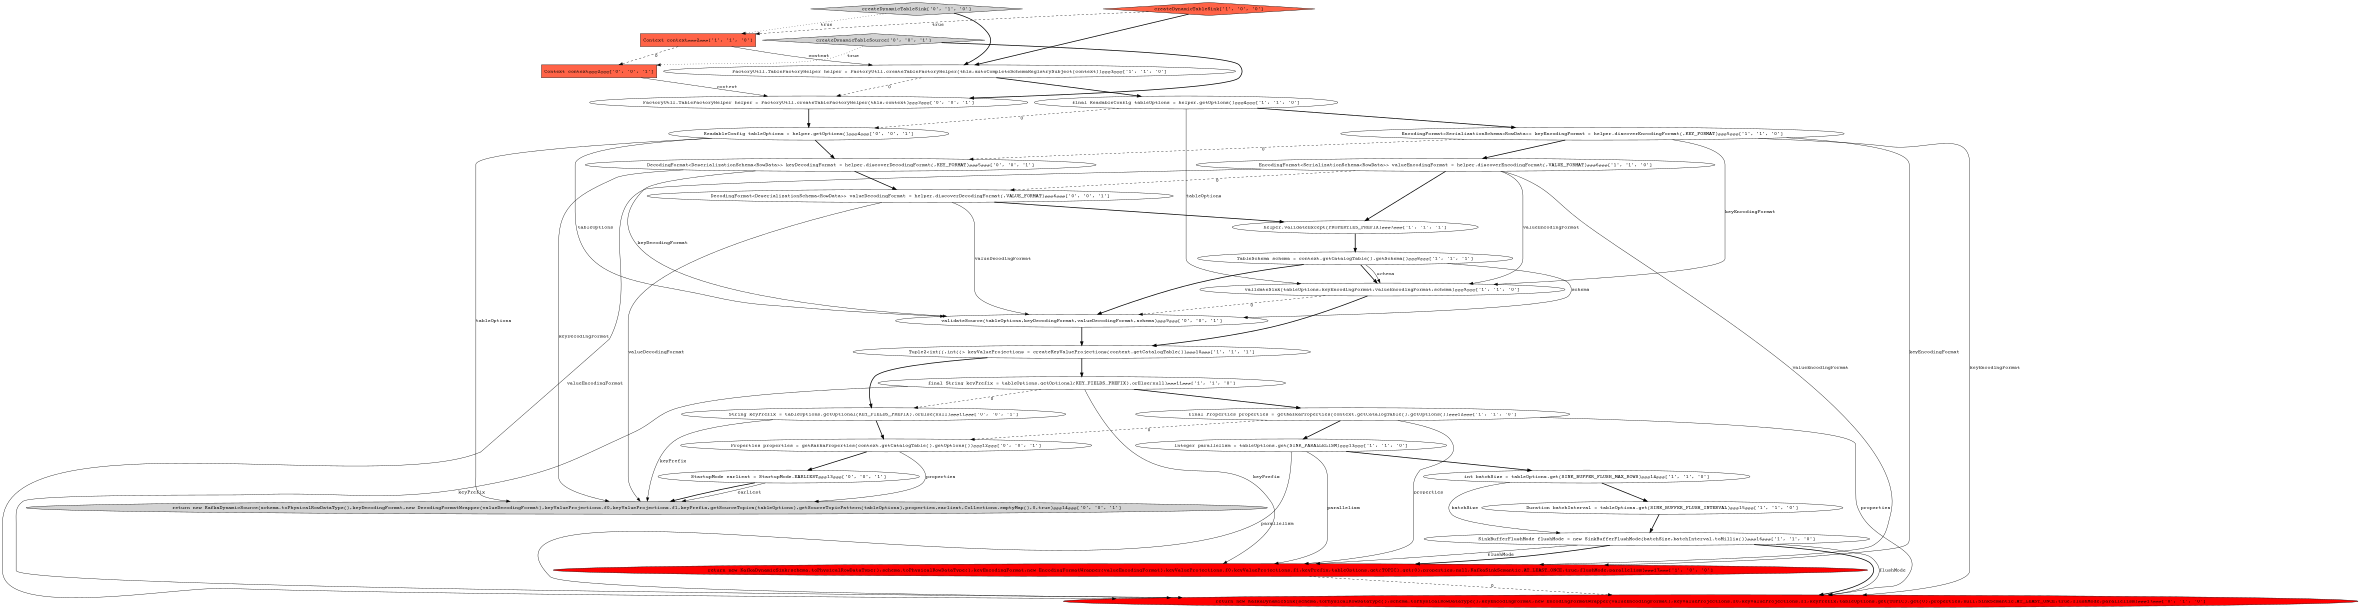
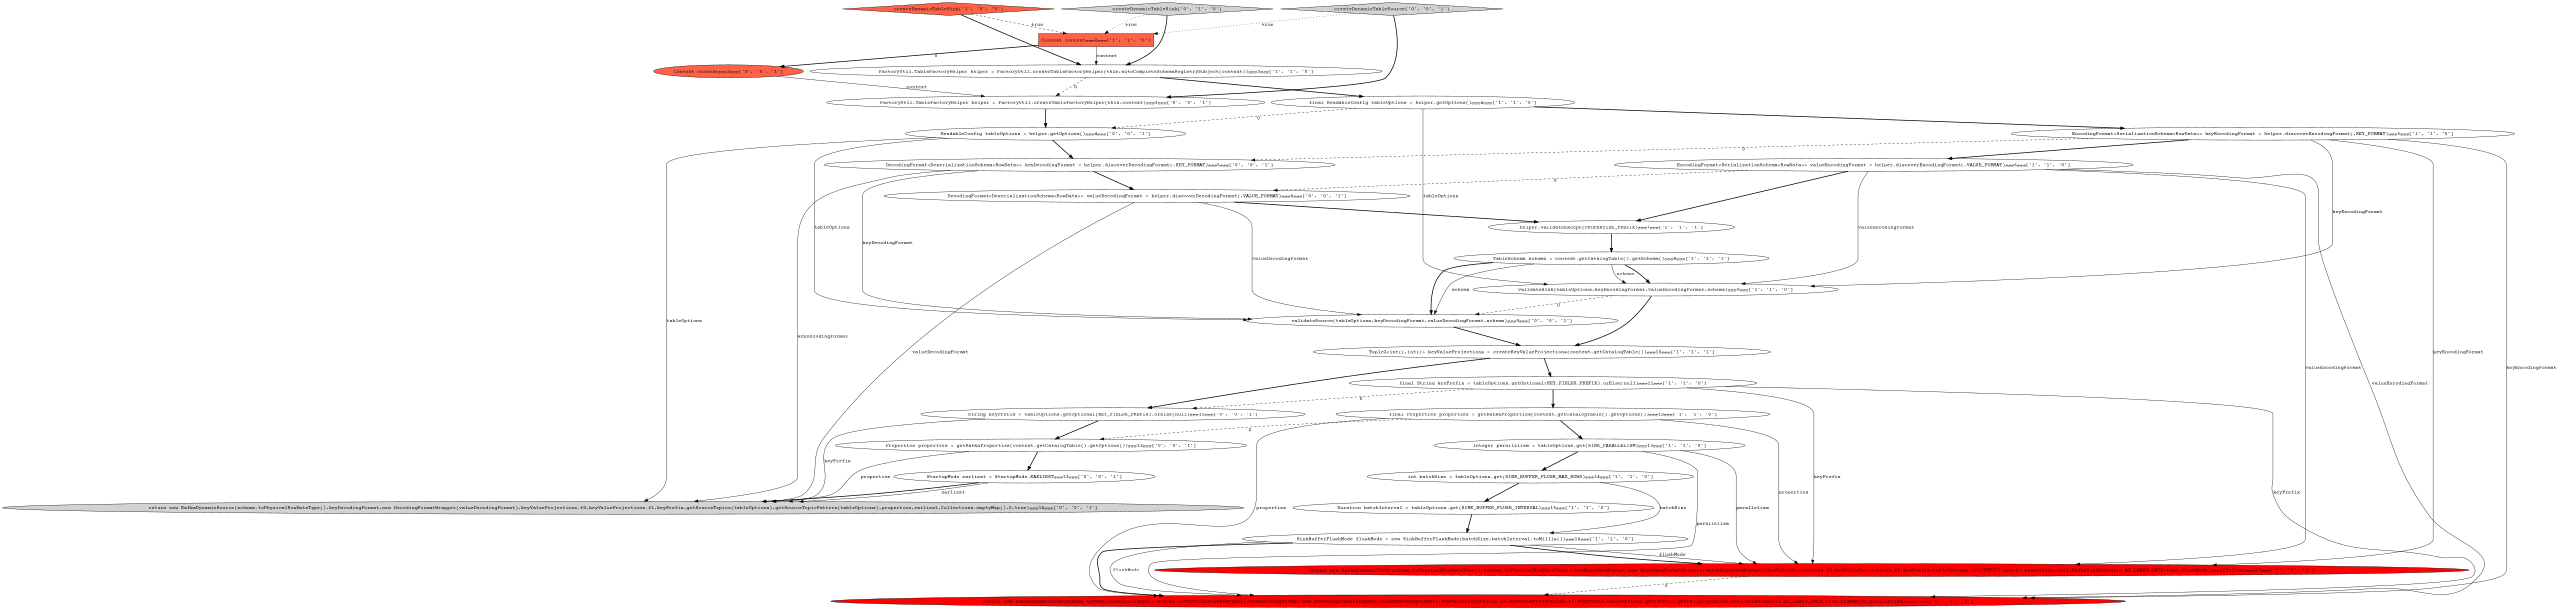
(650, 55) -> (911, 56)
(763, 63) -> (1256, 23)
(599, 71) -> (729, 71)
